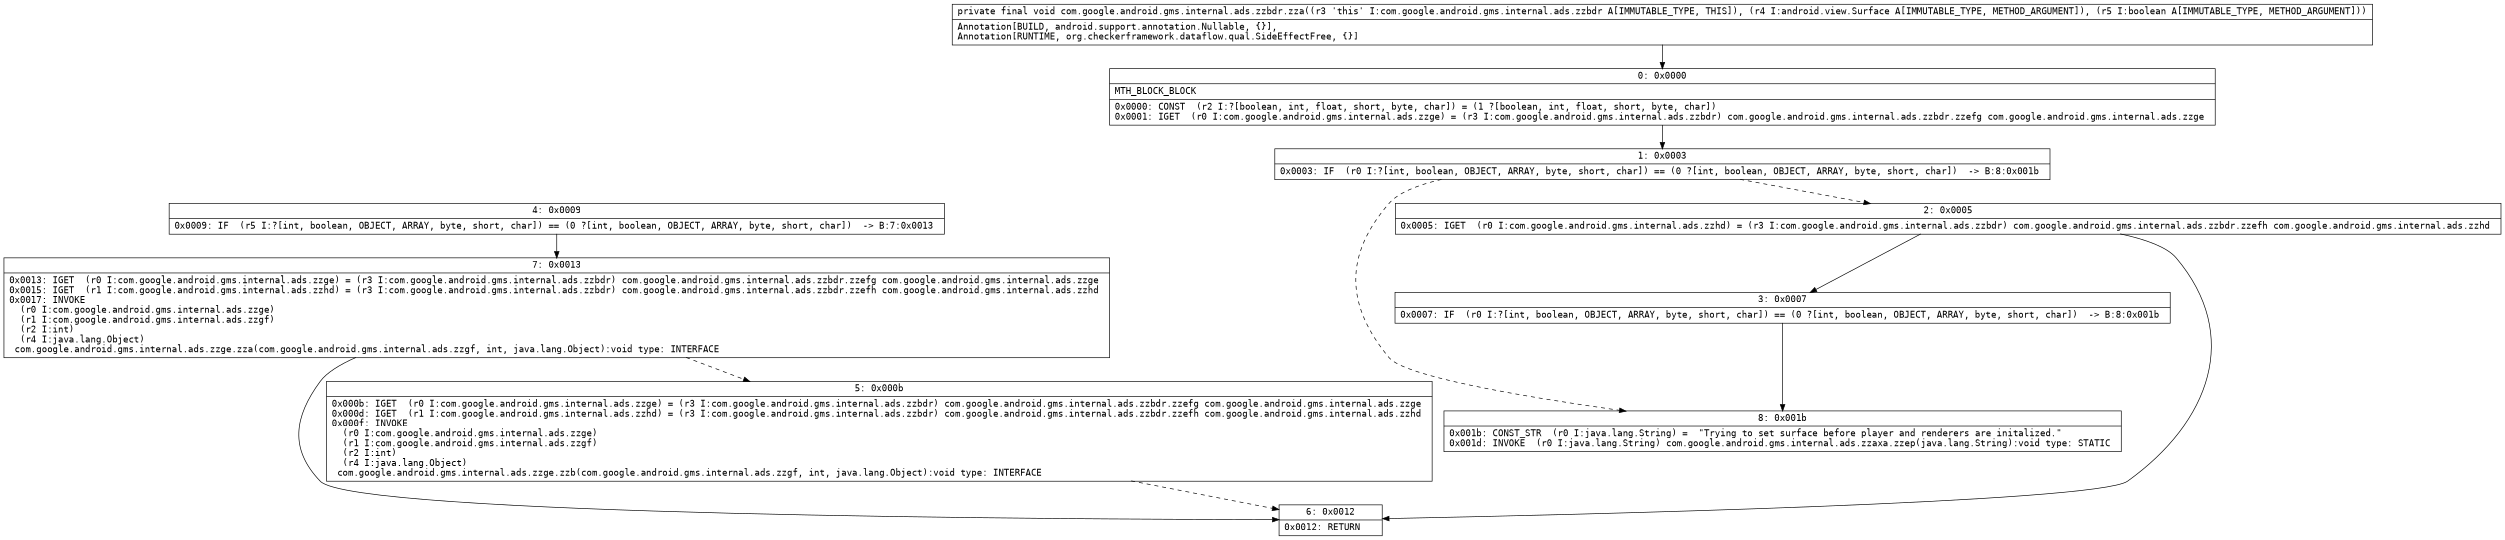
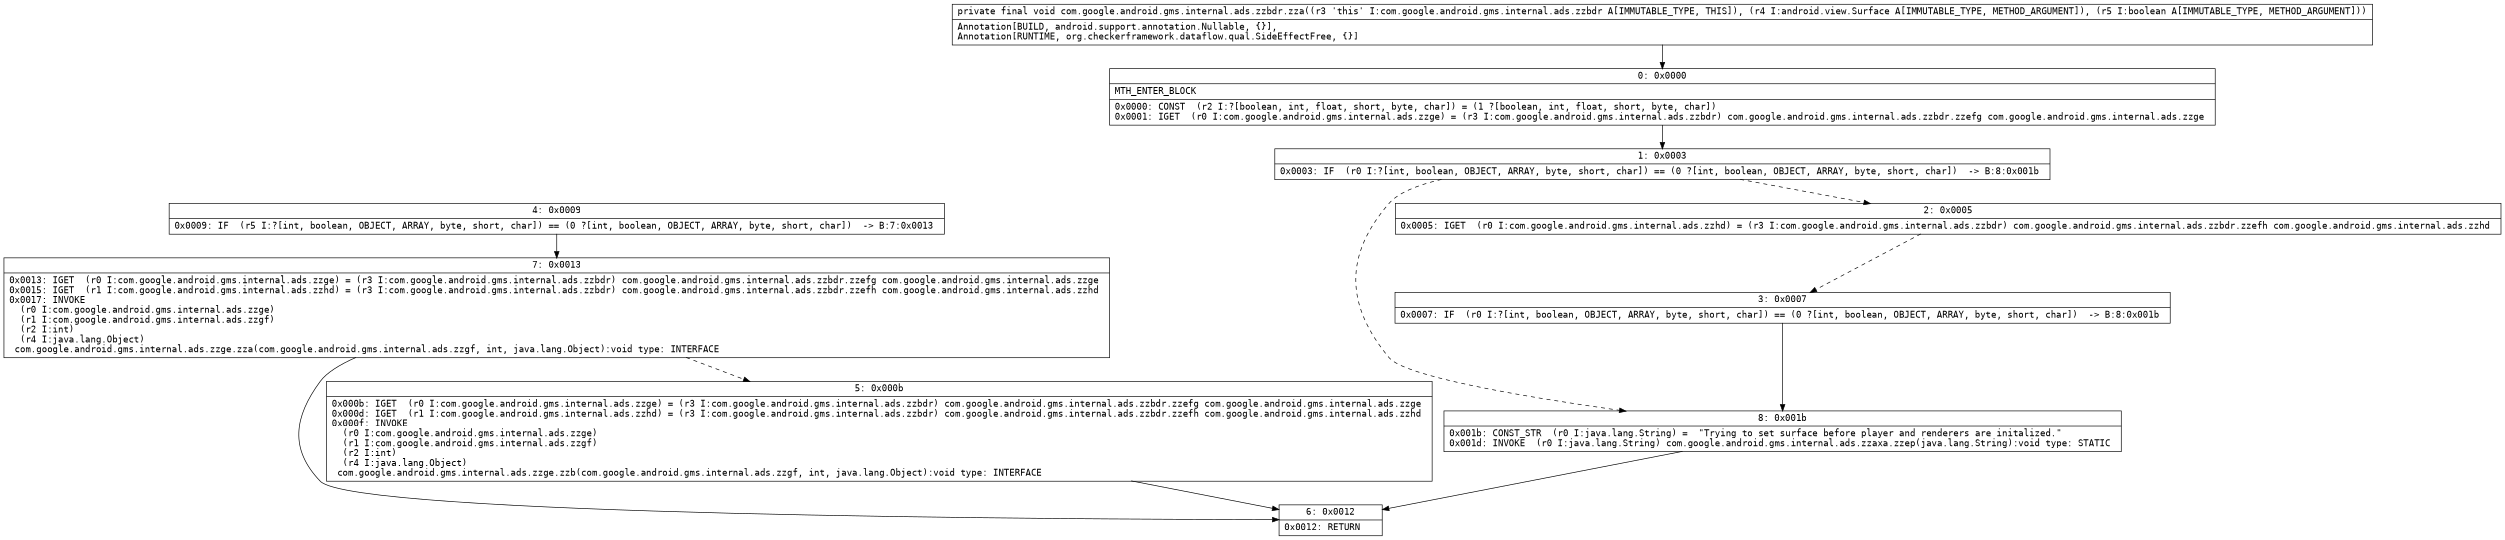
(1156, 91) -> (1156, 91)
(1868, 262) -> (1868, 262)
(1202, 495) -> (1202, 495)
(1921, 502) -> (1536, 480)
